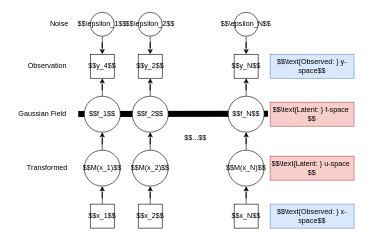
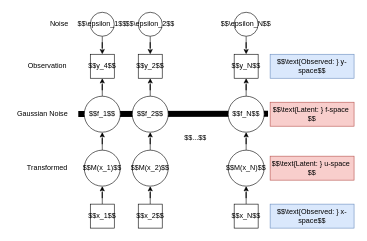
(43, 114) -> (43, 114)
